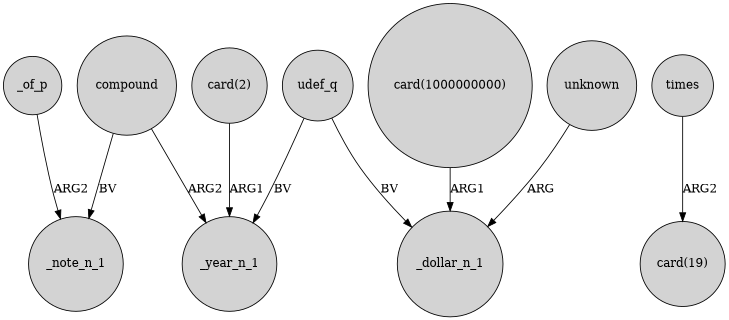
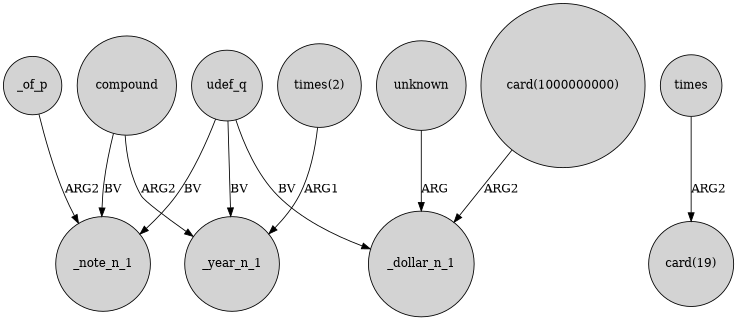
(230, 86) -> (319, 86)
none -> (188, 178)
(468, 189) -> (501, 189)
